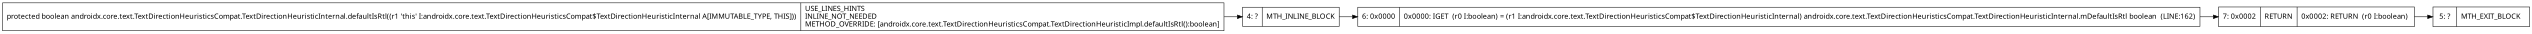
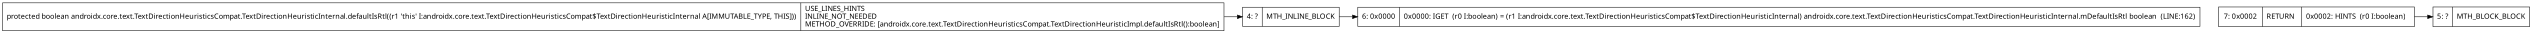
(2207, 17) -> none
(2356, 17) -> (2357, 17)
(2491, 17) -> (2491, 17)
